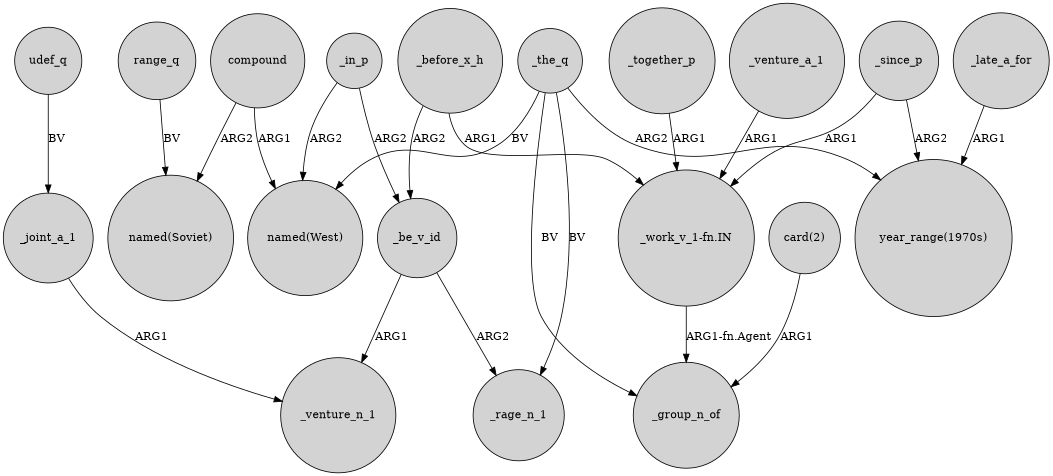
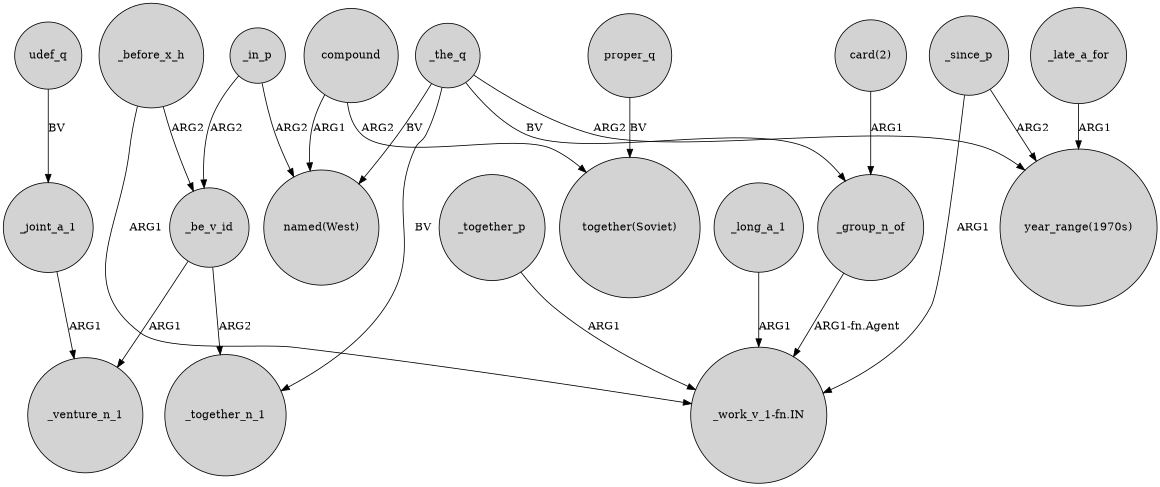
(157, 61) -> (630, 56)
(787, 61) -> (759, 228)
(171, 238) -> (630, 228)
(686, 330) -> (821, 311)
(519, 415) -> (225, 415)
